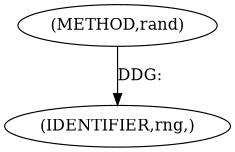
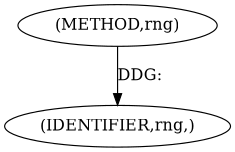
(118, 25) -> (118, 25)
